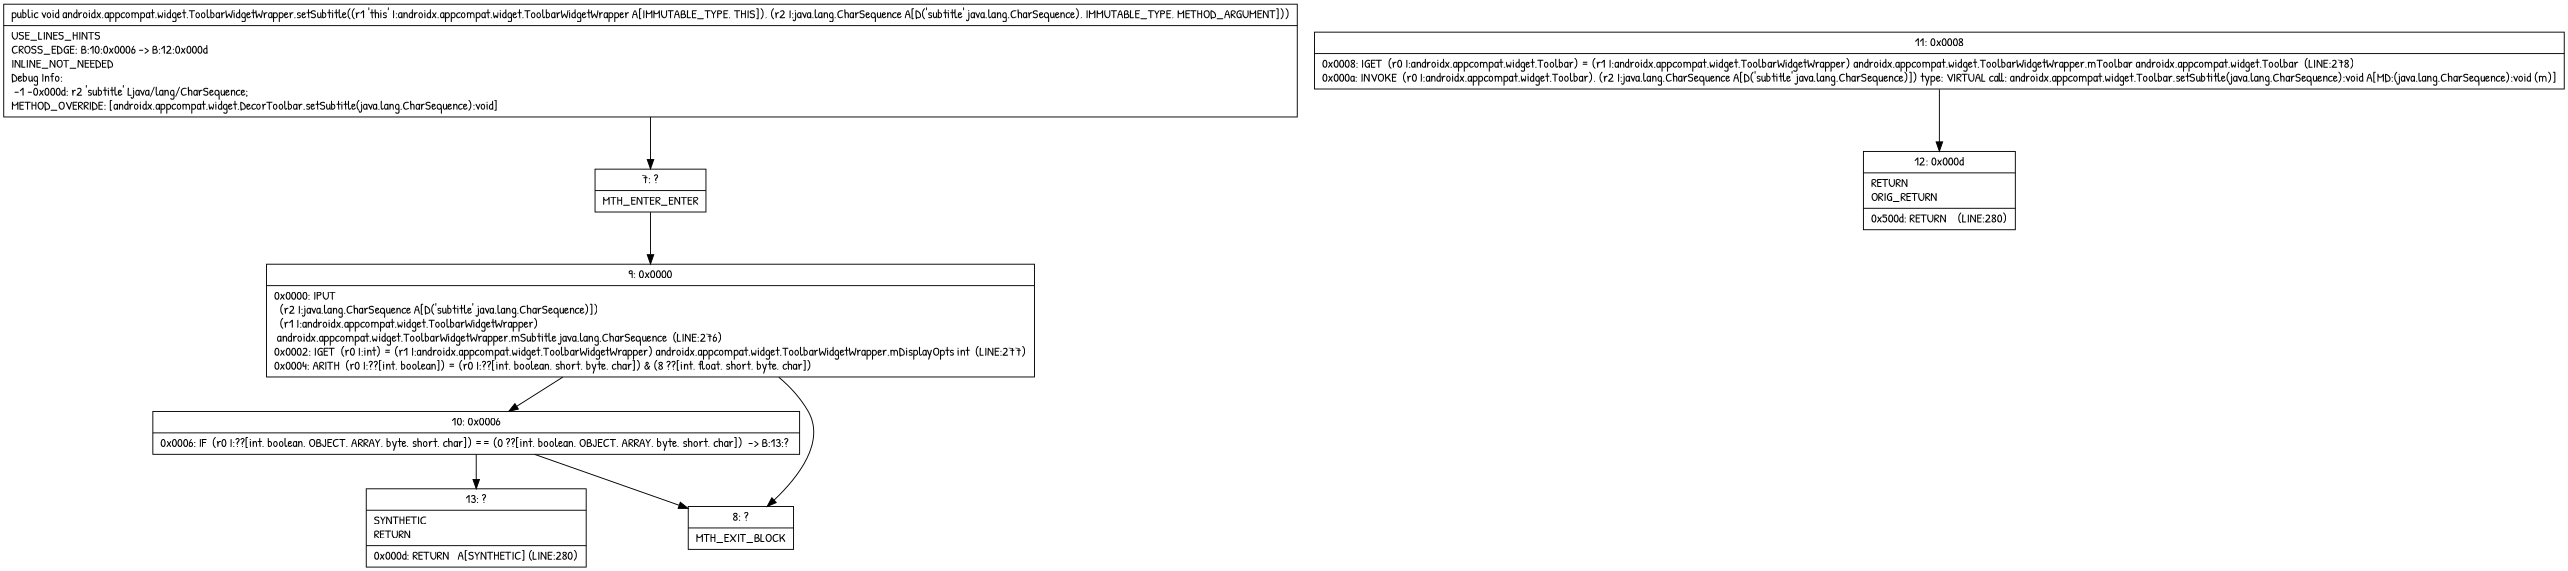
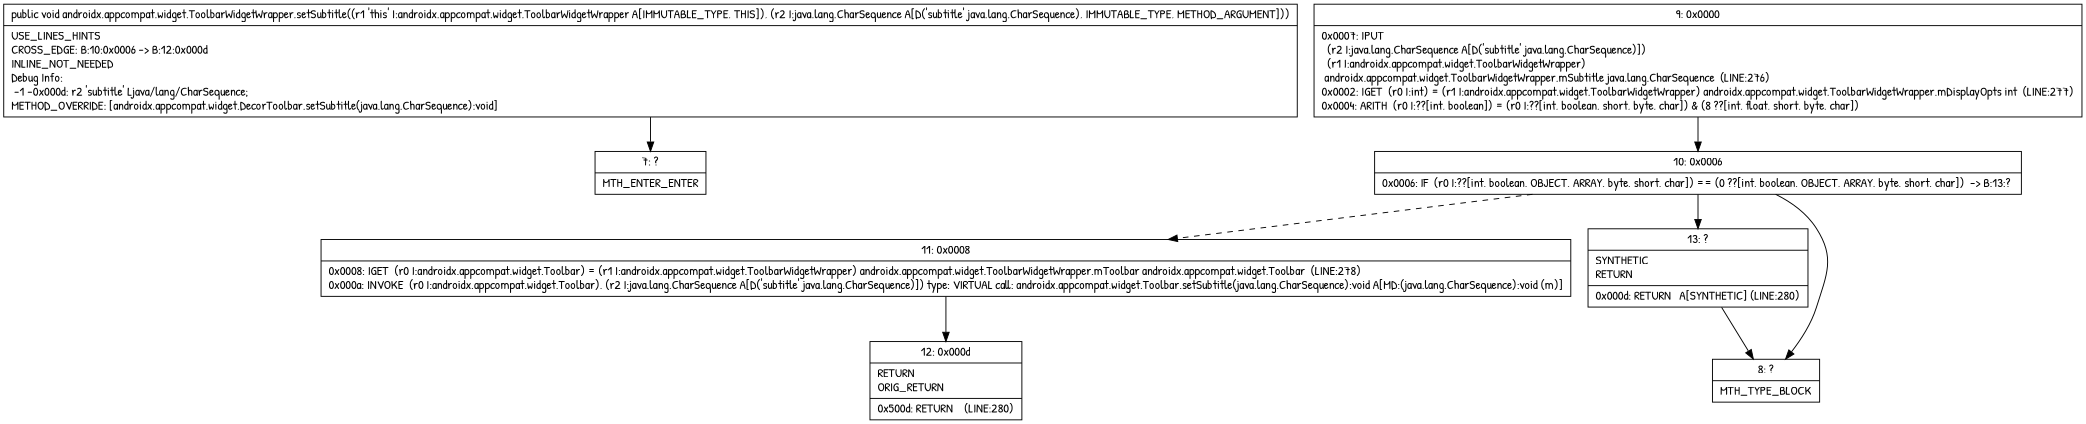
none -> (1355, 216)
(650, 233) -> none
(308, 296) -> (1356, 36)
(813, 439) -> (1735, 329)
(741, 538) -> (1766, 391)
